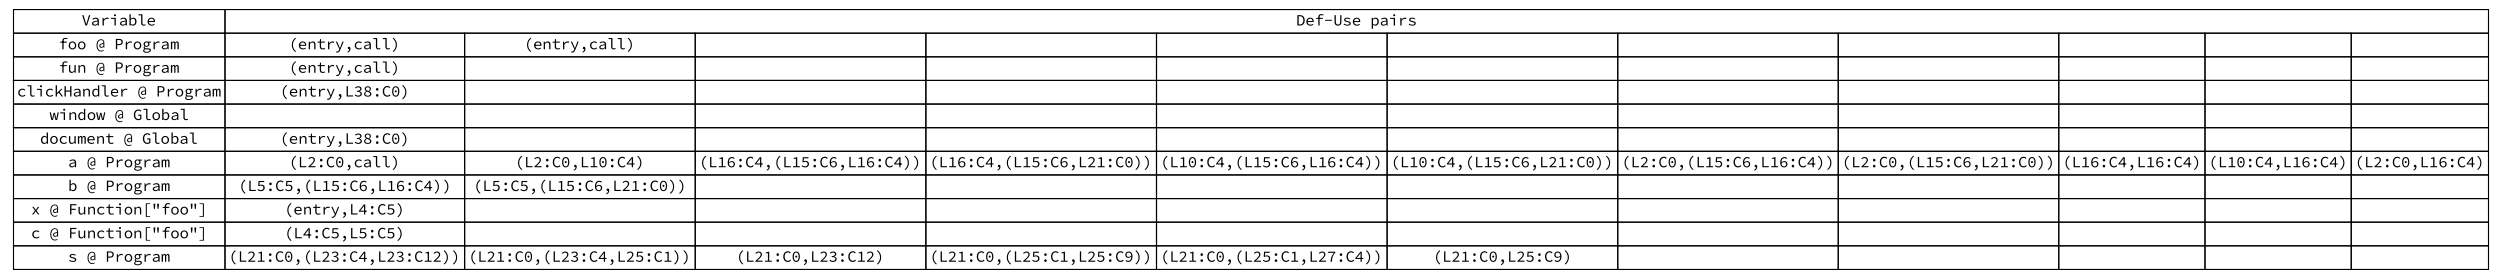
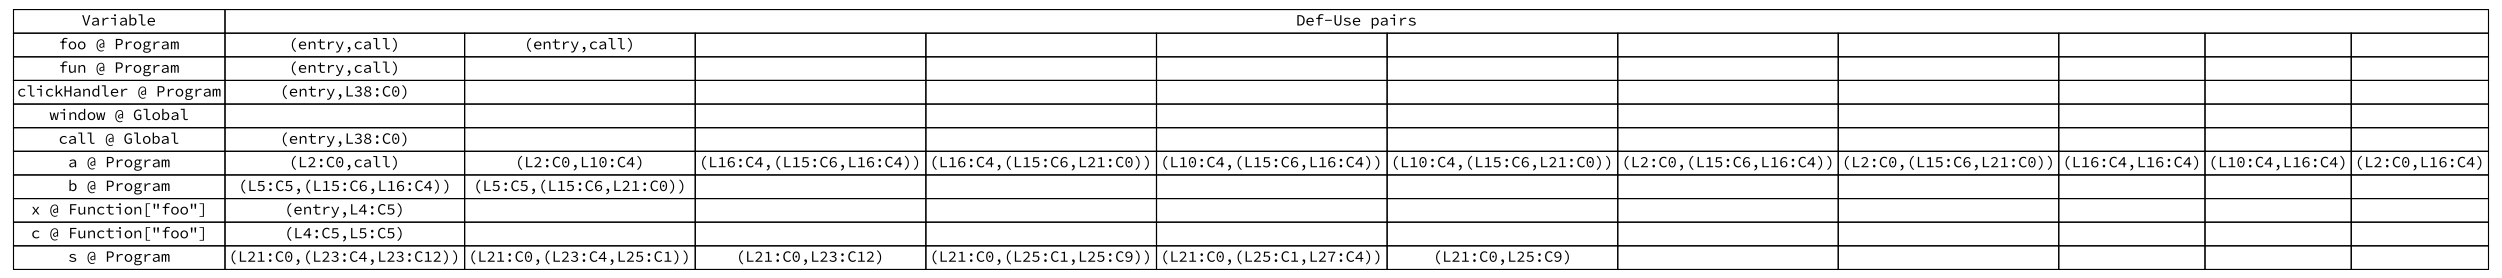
(119, 139) -> (119, 139)
